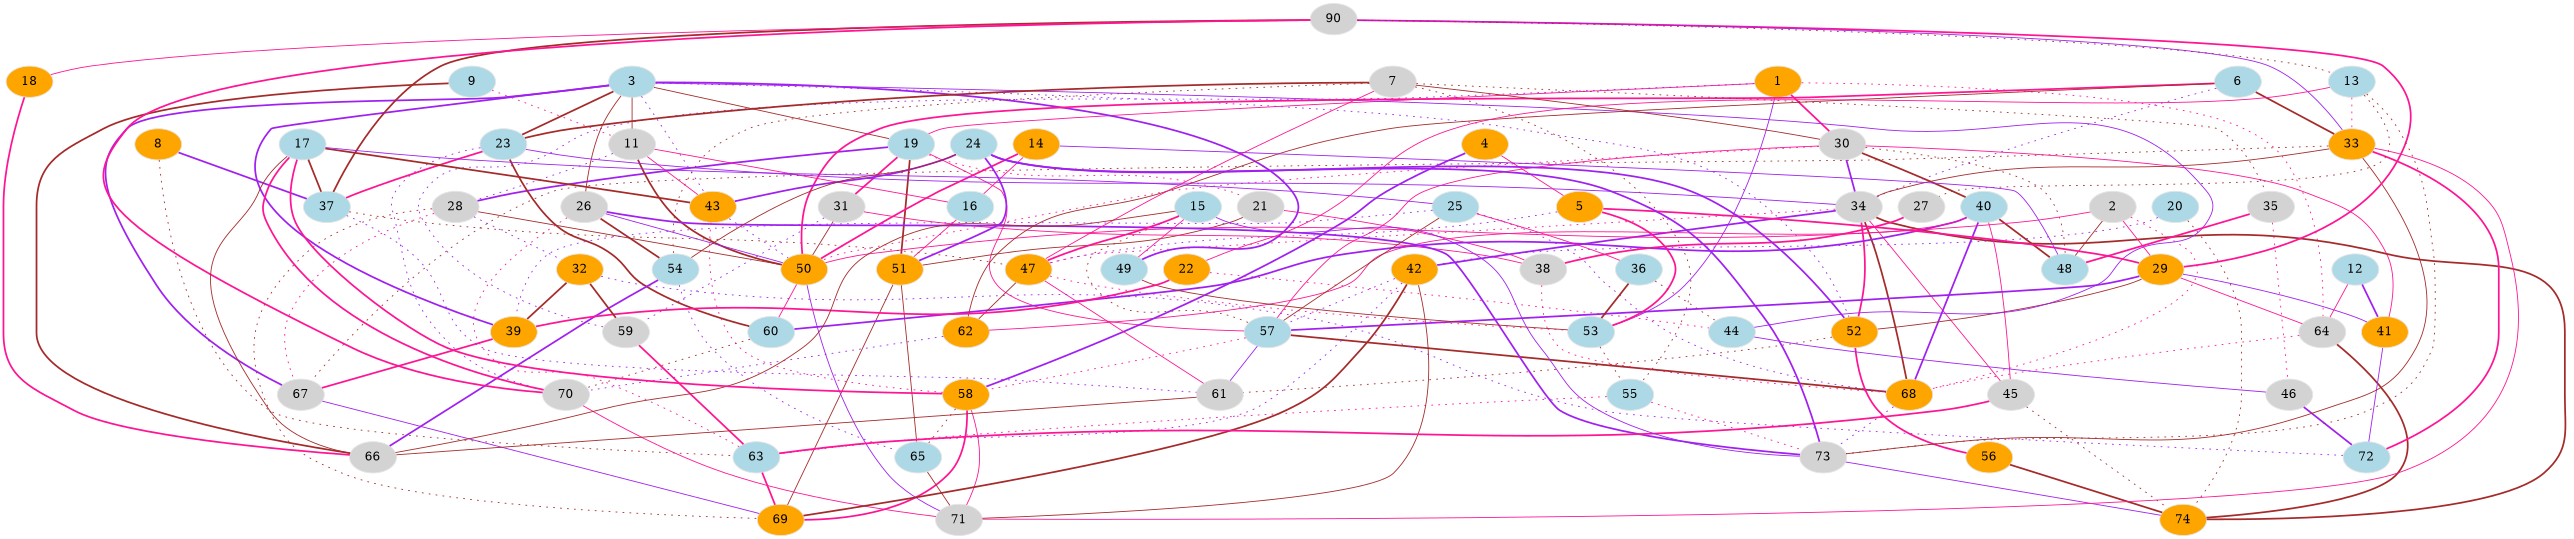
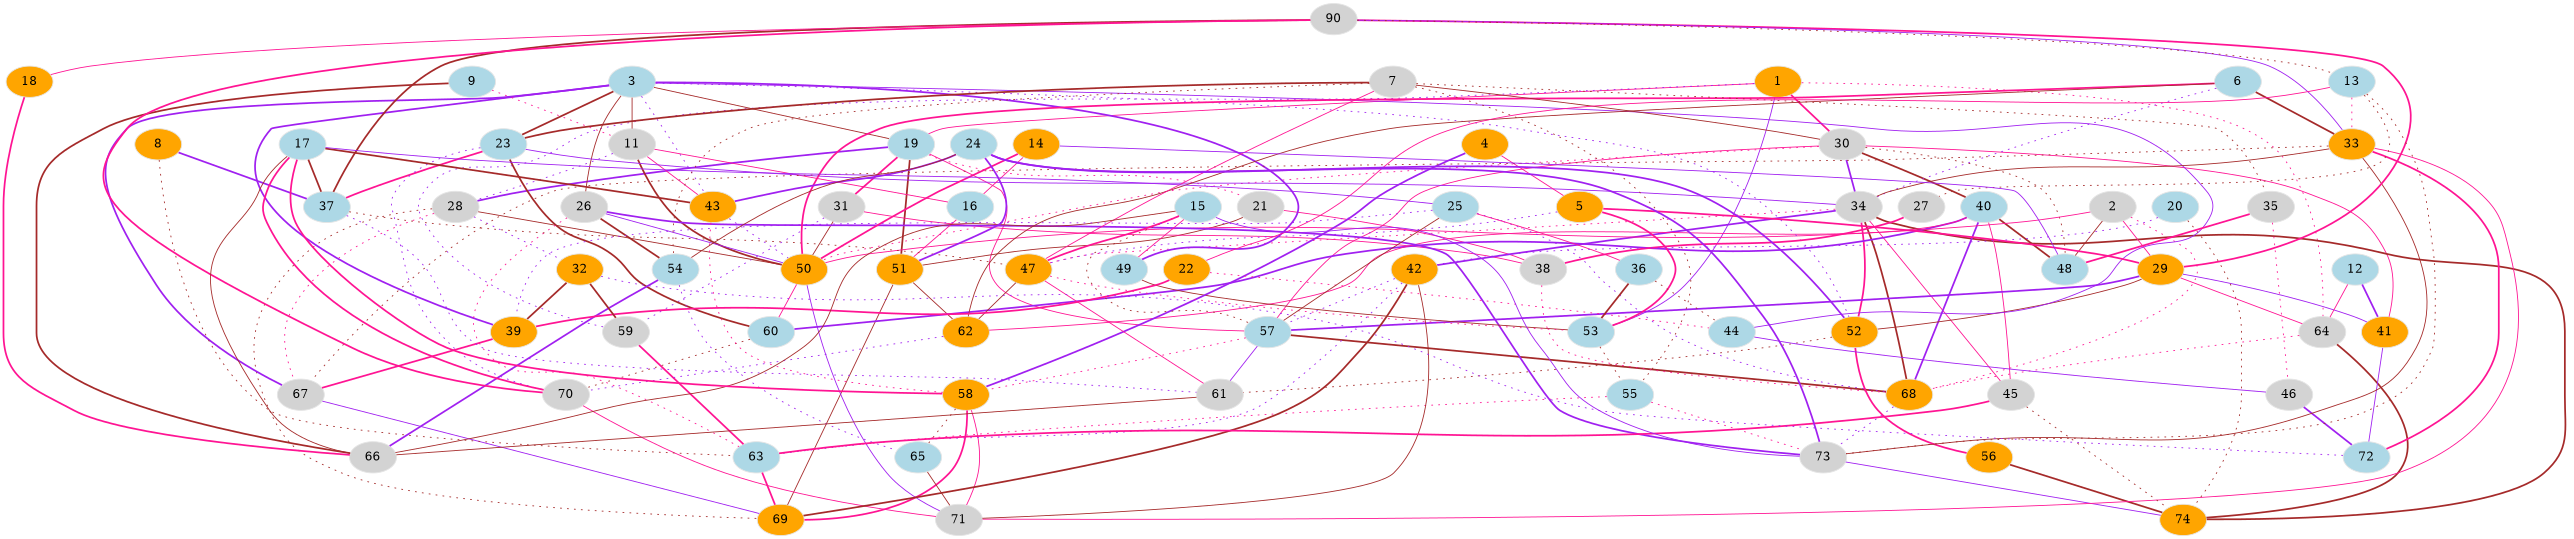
(909, 363) -> (936, 304)
